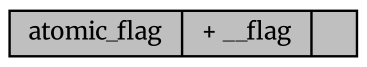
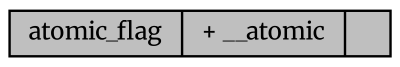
(247, 32) -> (264, 32)
